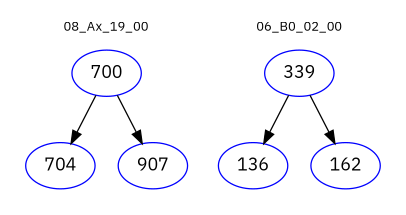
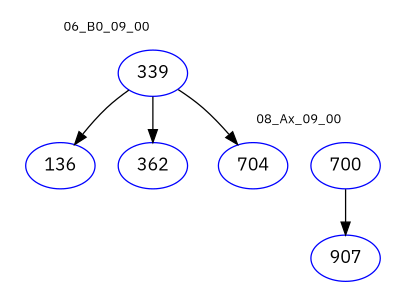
(107, 28) -> (299, 120)
(299, 28) -> (107, 28)
(86, 114) -> (216, 121)
(346, 166) -> (153, 166)
